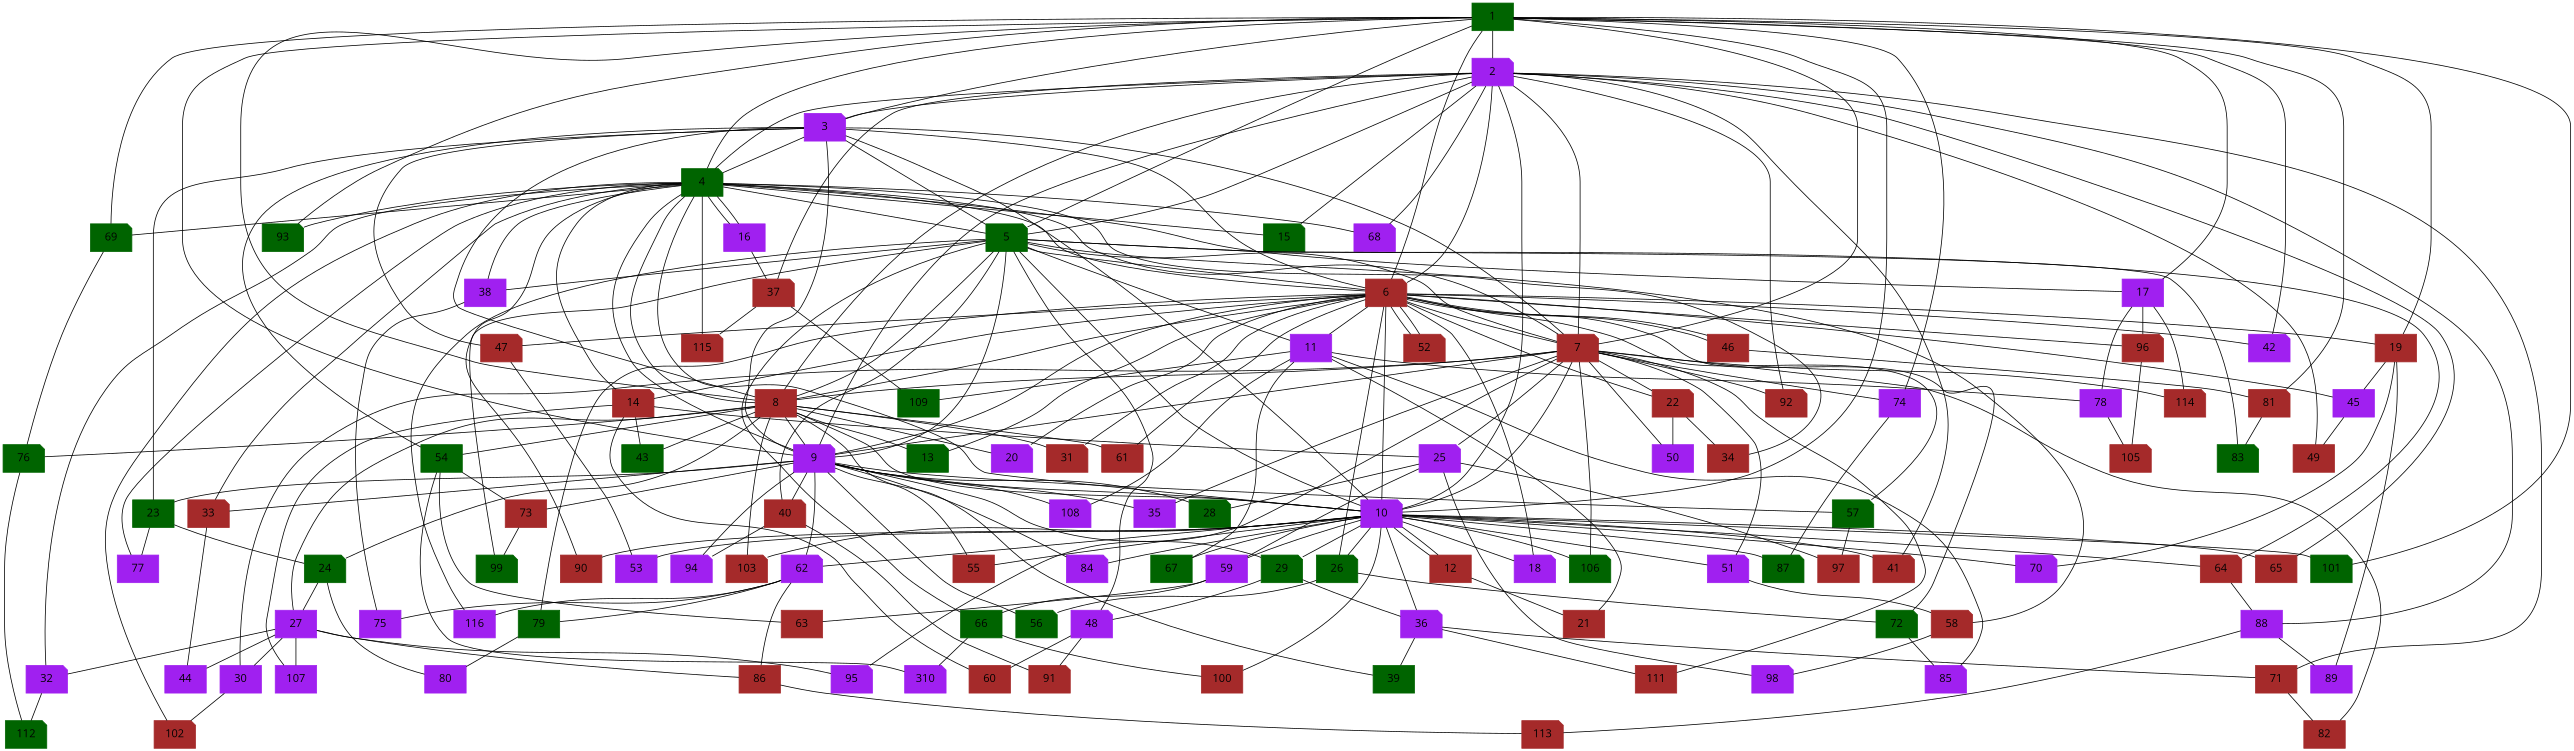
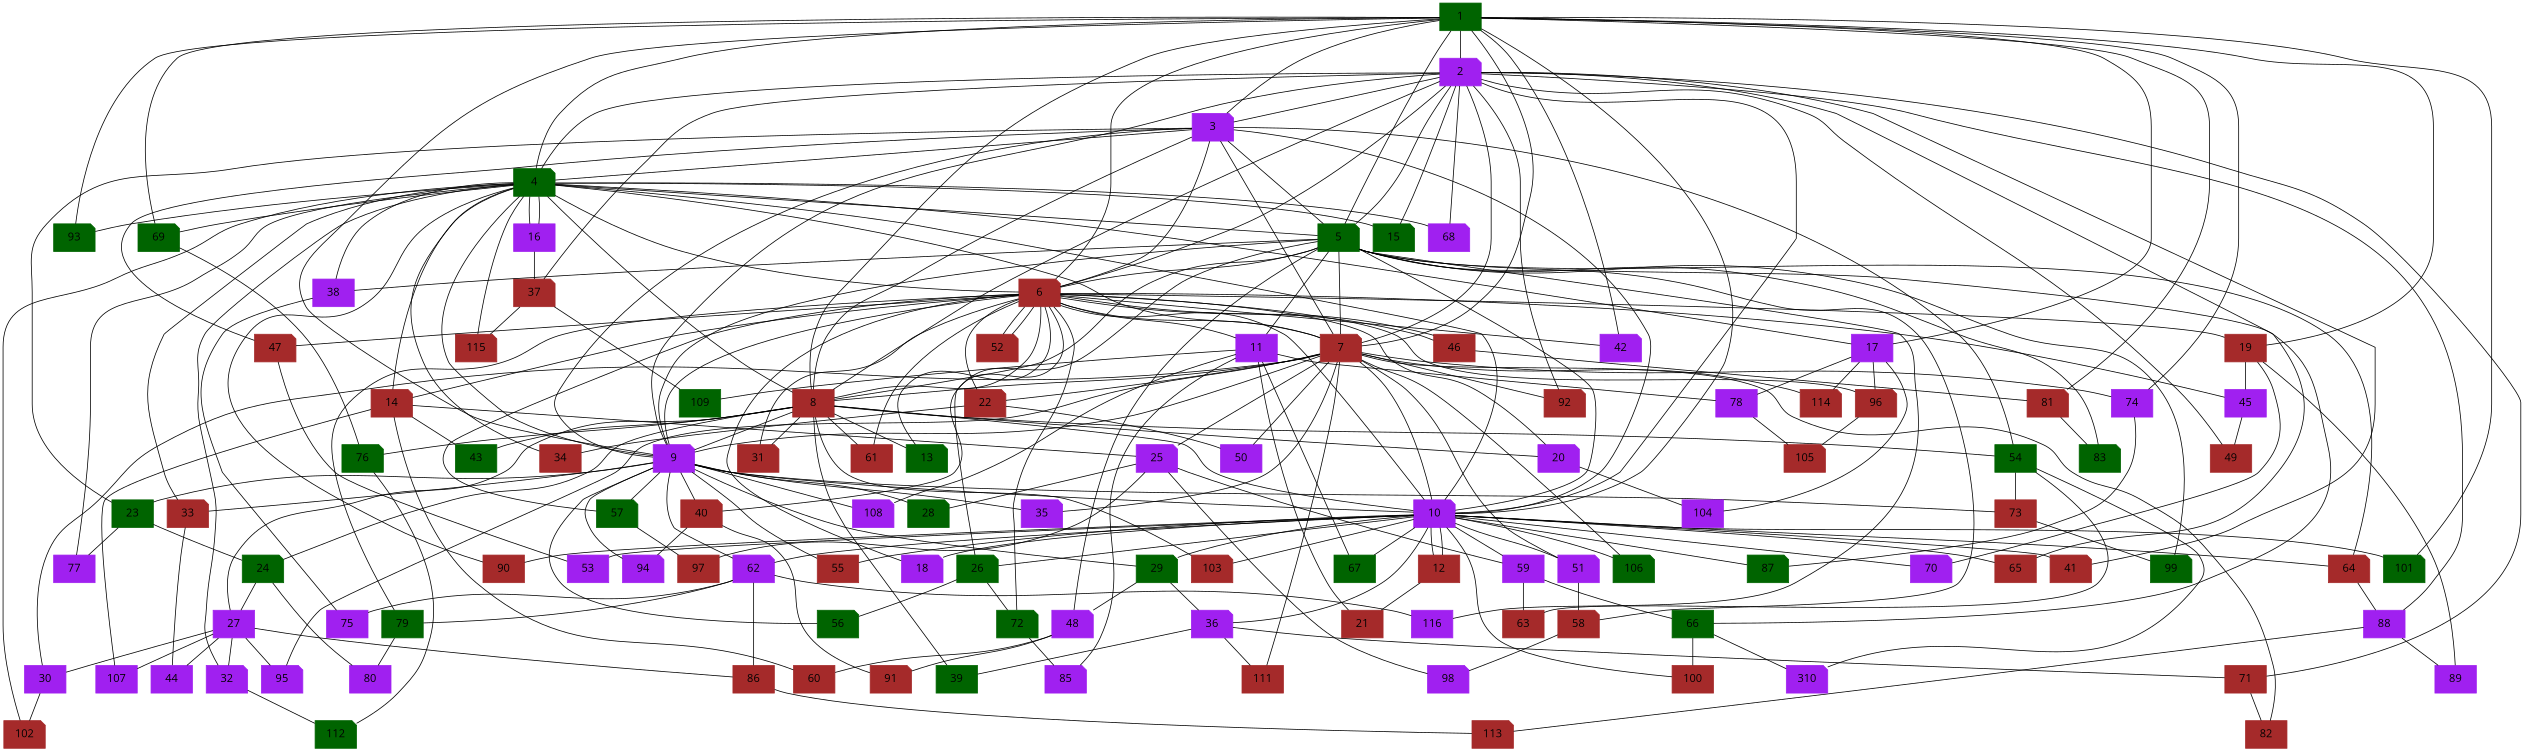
(1155, 514) -> (1042, 514)
none -> (1703, 514)
(1087, 569) -> none
